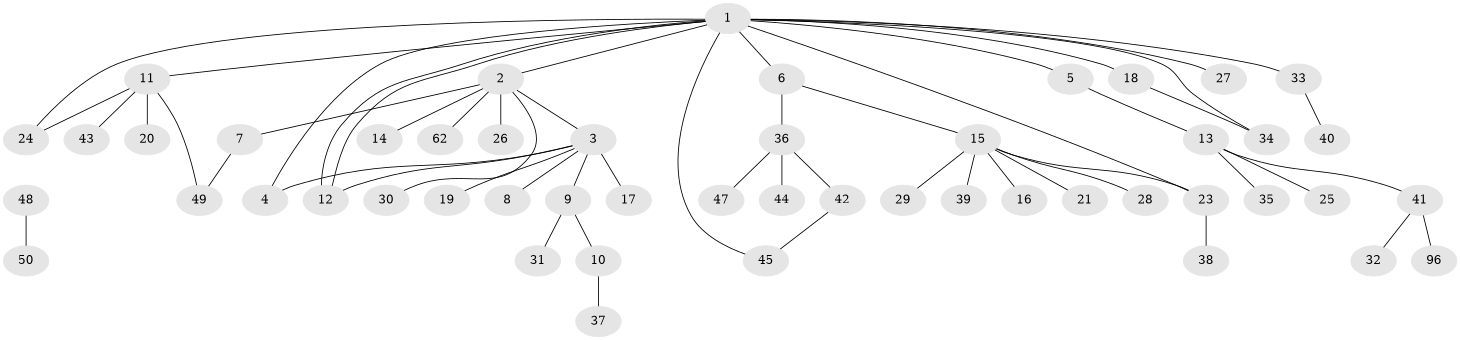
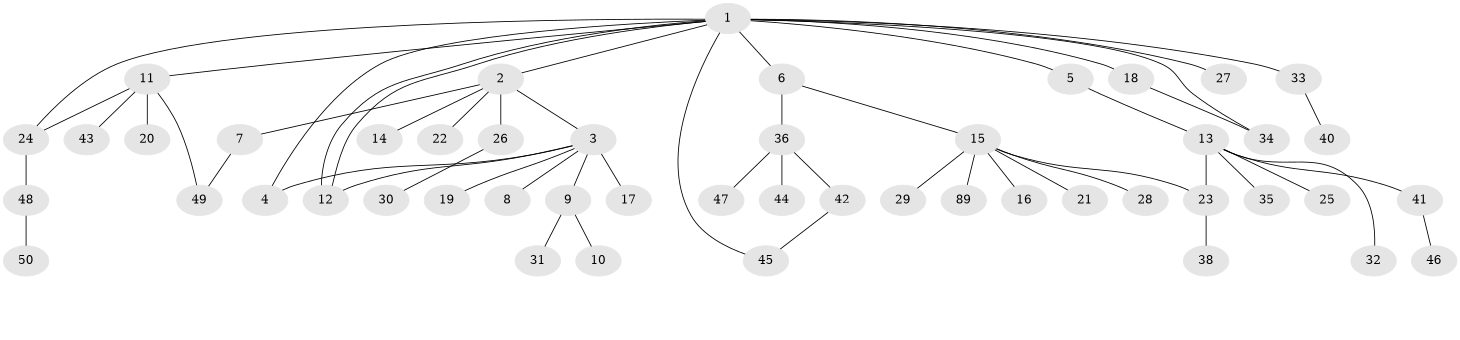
(970, 105) -> (1206, 170)
(440, 140) -> (440, 140)
none -> (26, 170)
(475, 179) -> (438, 173)
(964, 200) -> (964, 200)
(1397, 231) -> (1325, 165)
(1434, 261) -> (1434, 261)
(598, 322) -> none
